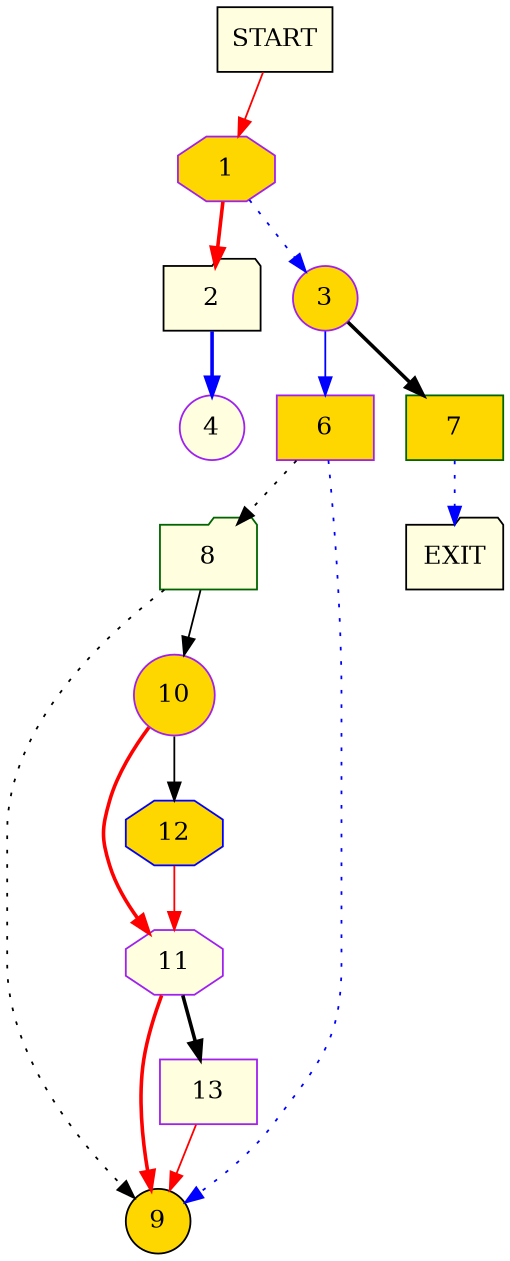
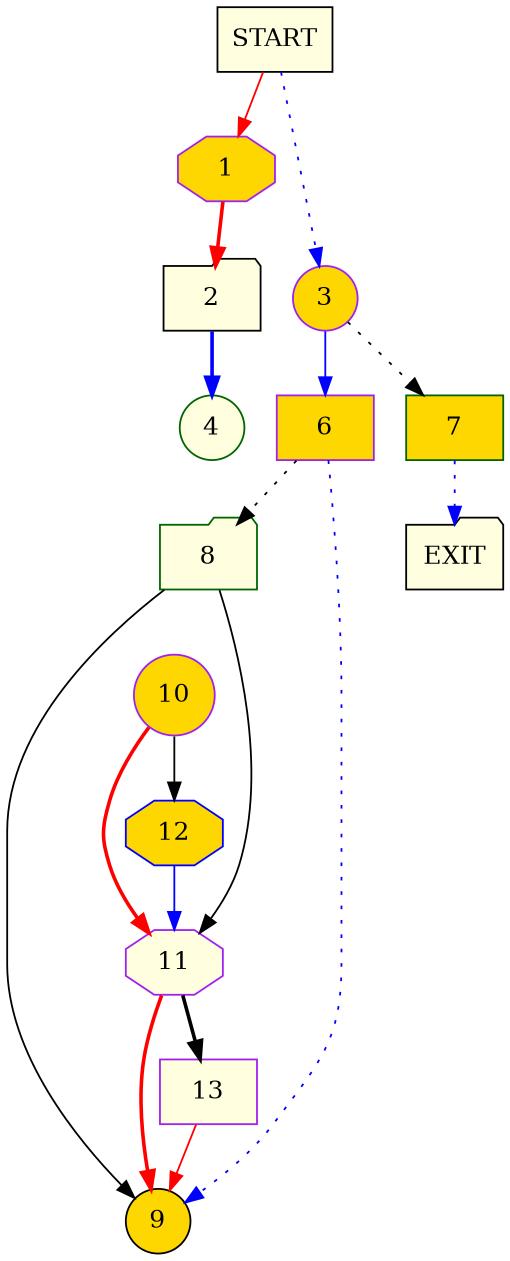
(272, 229) -> (298, 160)
(379, 352) -> (379, 352)
(212, 428) -> (212, 428)
(195, 614) -> (251, 757)
(7, 876) -> (7, 876)
(174, 889) -> (174, 889)
